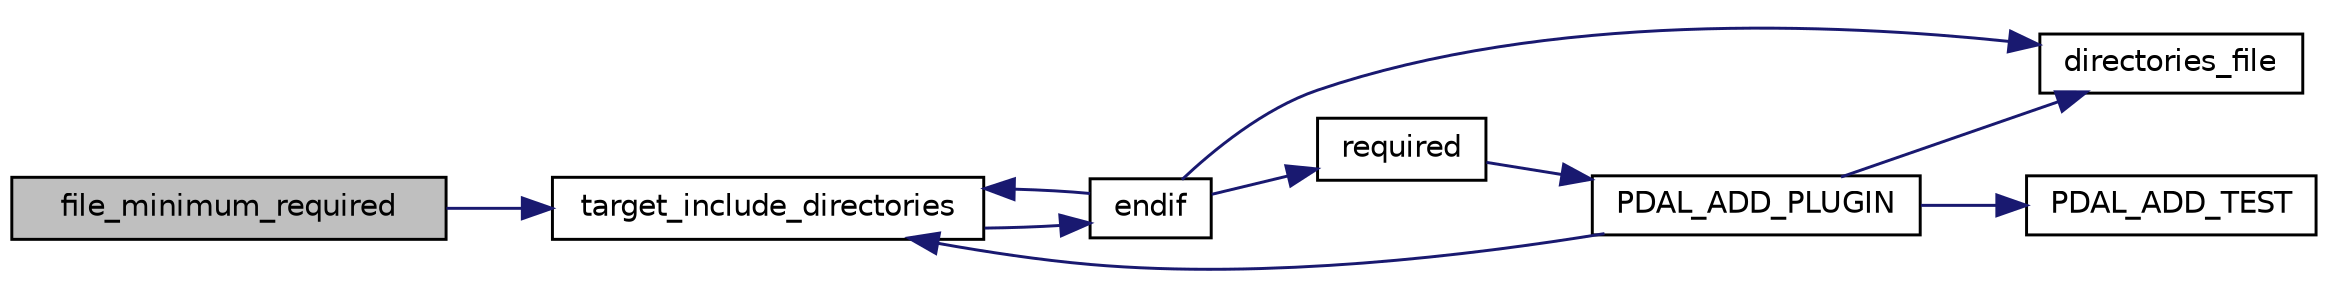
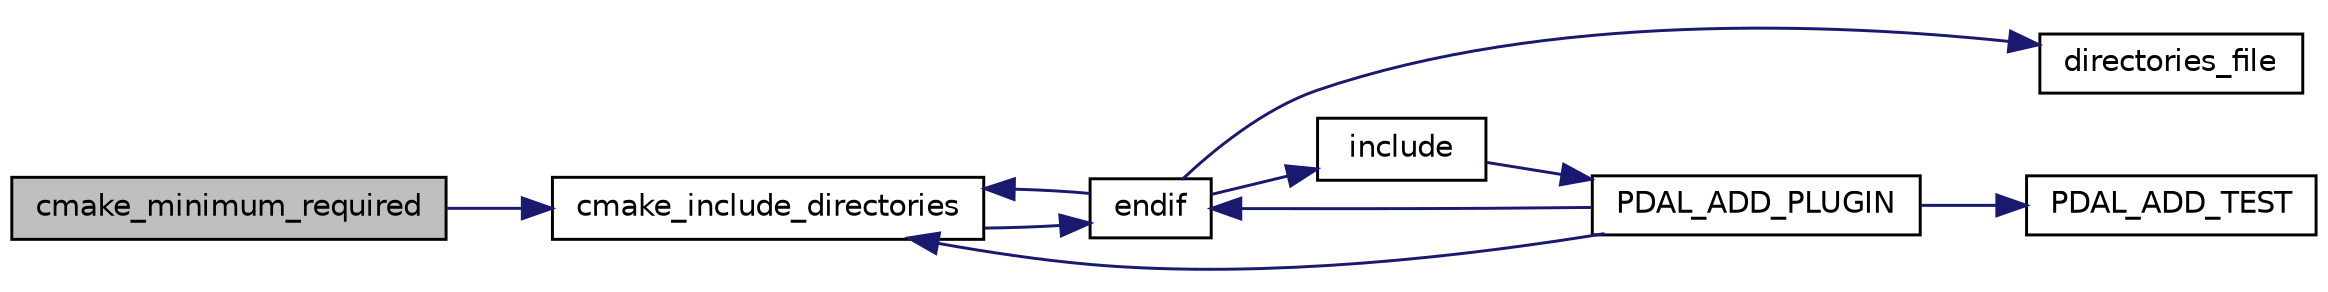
(1950, 139) -> (1416, 209)
(1402, 149) -> (1402, 149)
(229, 208) -> (229, 208)
(768, 208) -> (768, 208)
